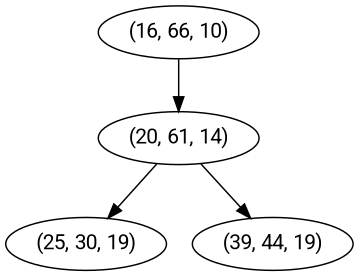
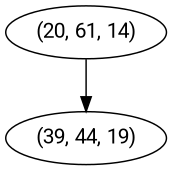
(179, 32) -> none
(86, 244) -> none
